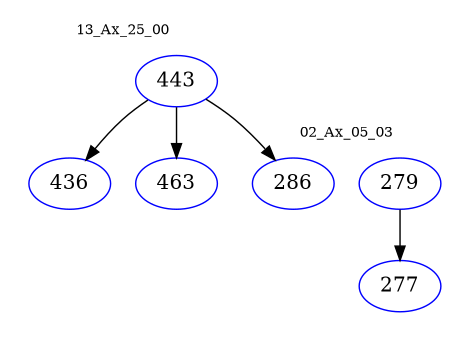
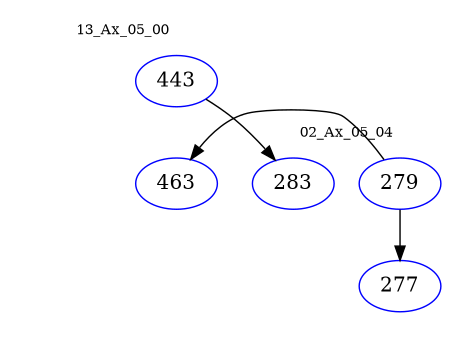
(123, 31) -> (123, 31)
(177, 125) -> (295, 110)
(347, 133) -> (347, 133)
(70, 184) -> none
(293, 184) -> (293, 184)
